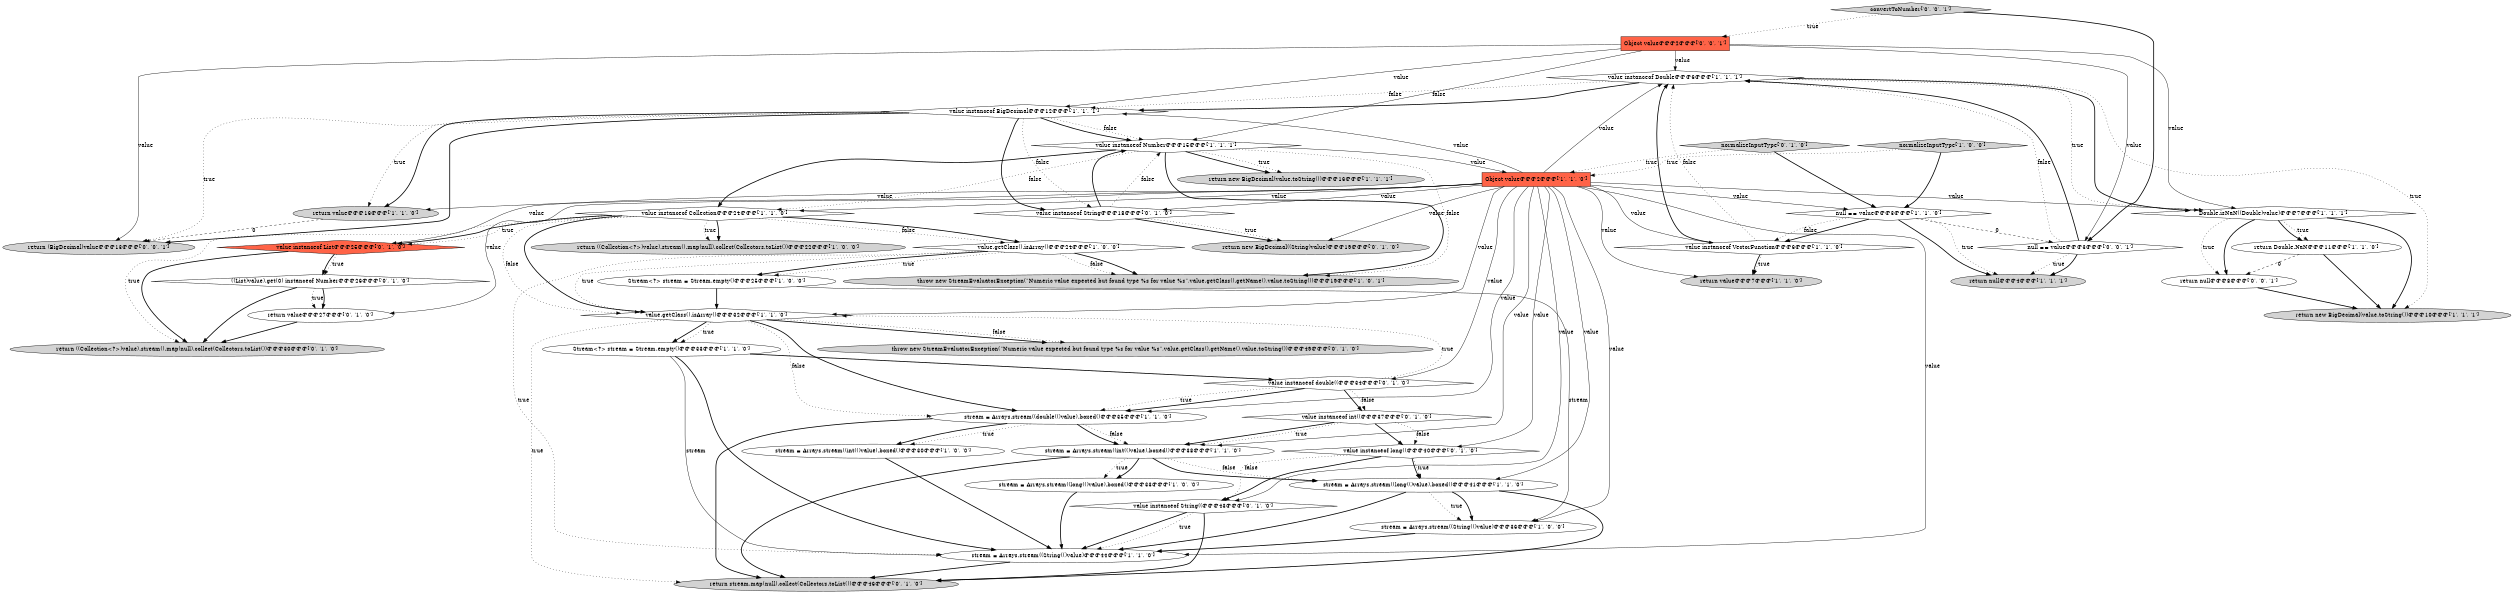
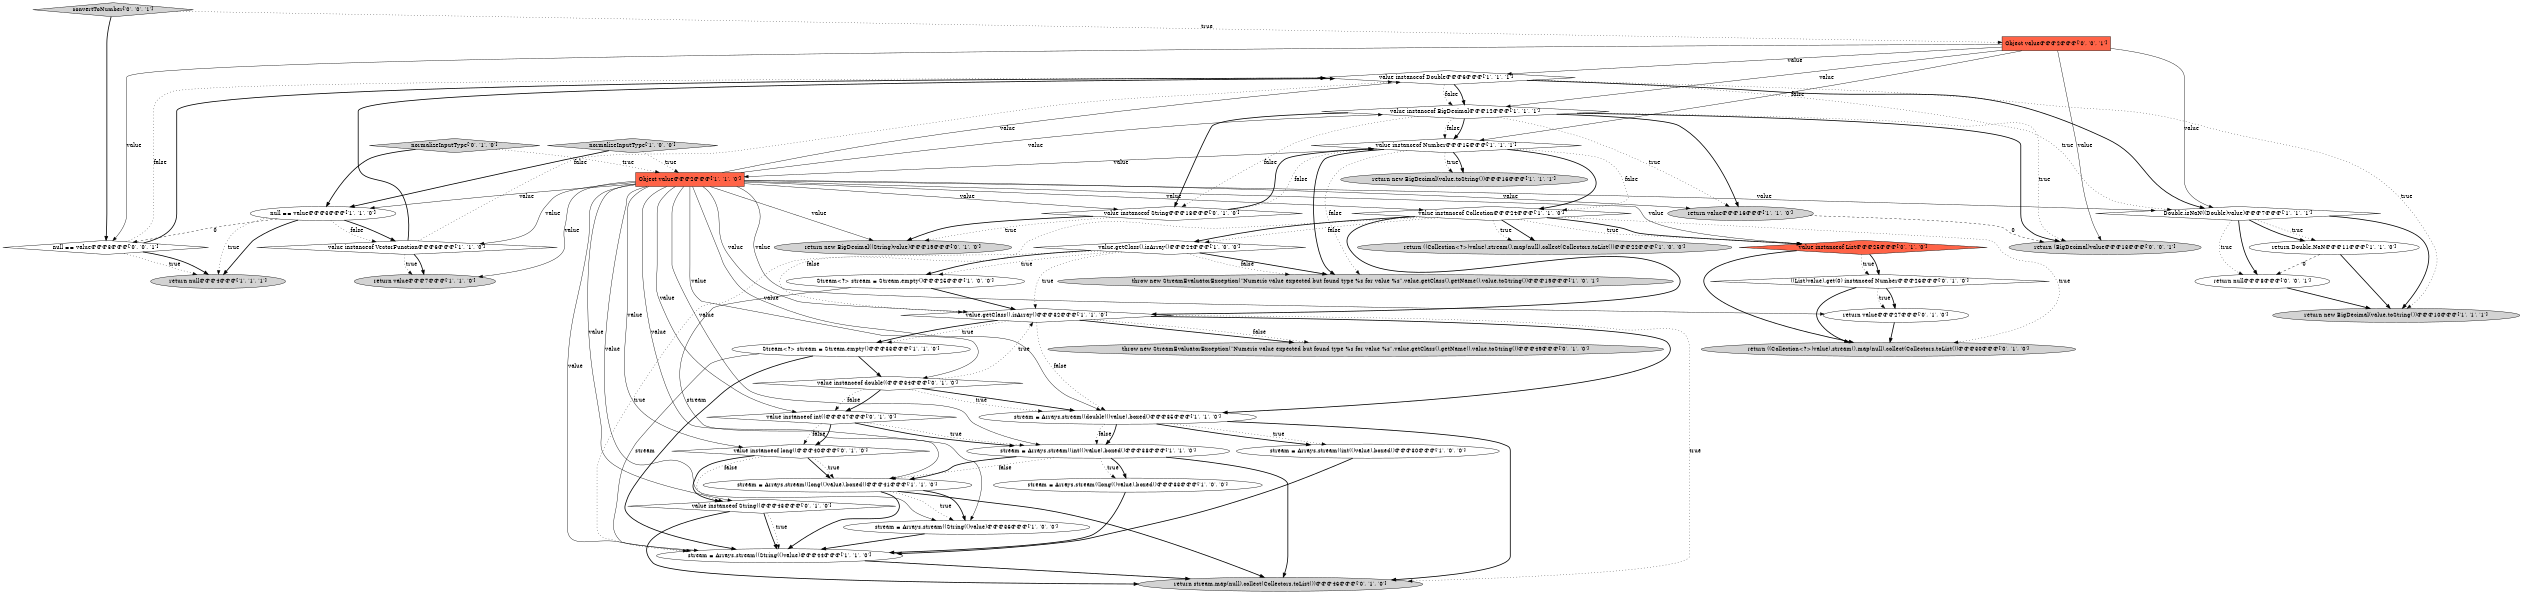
(1889, 213) -> (323, 213)
none -> (672, 328)
